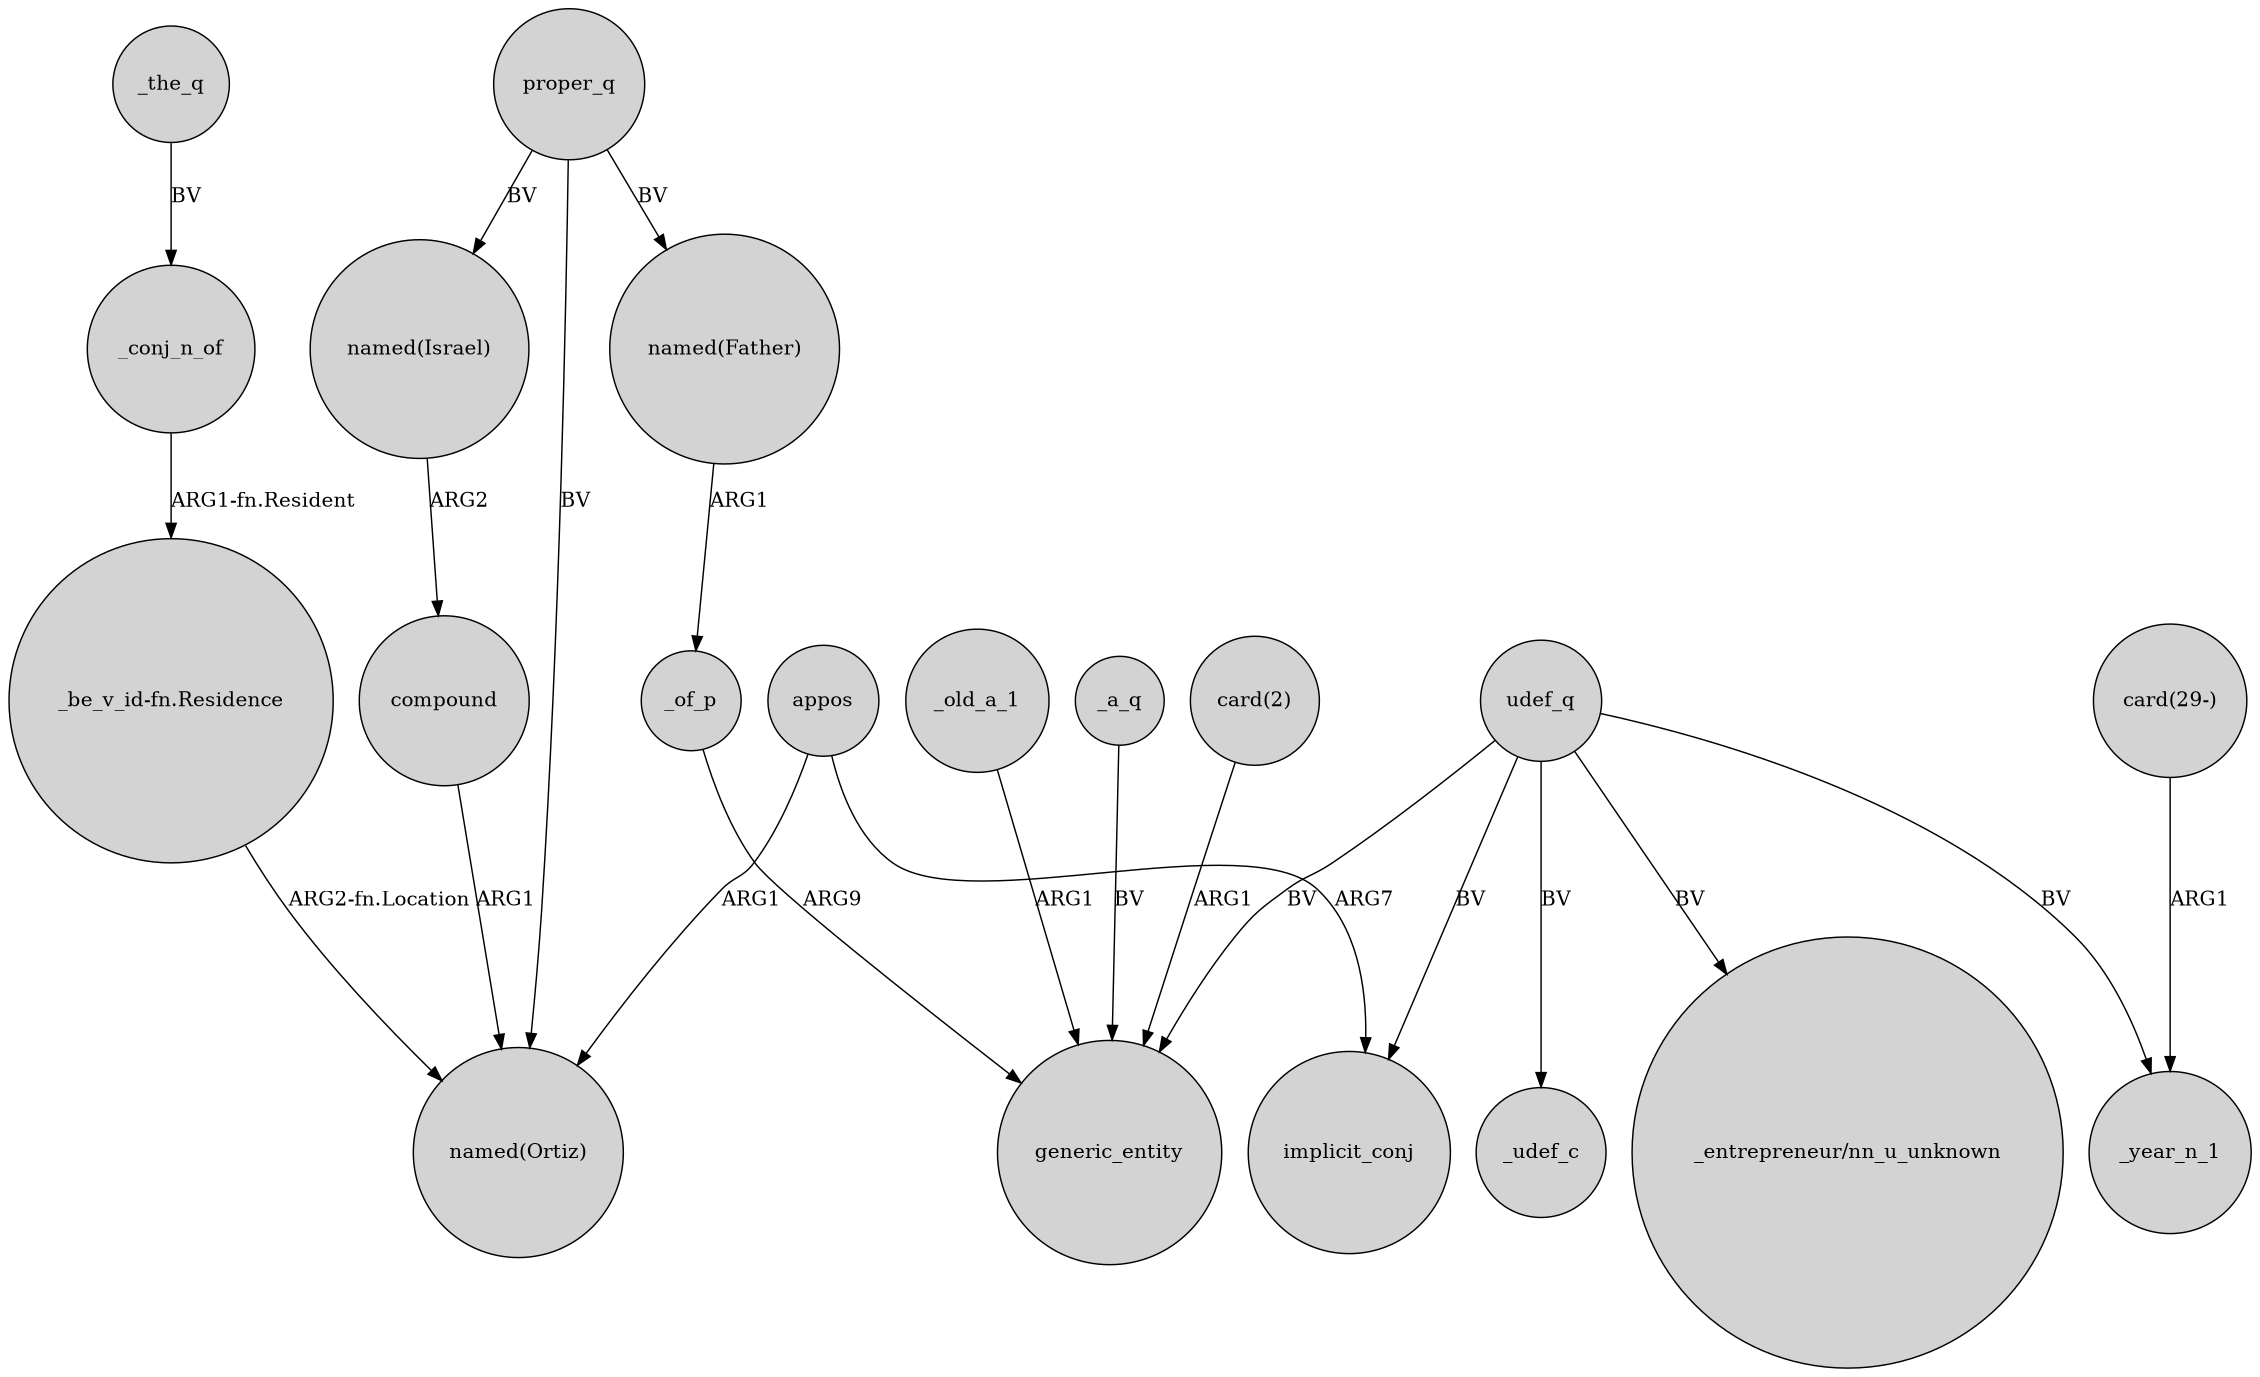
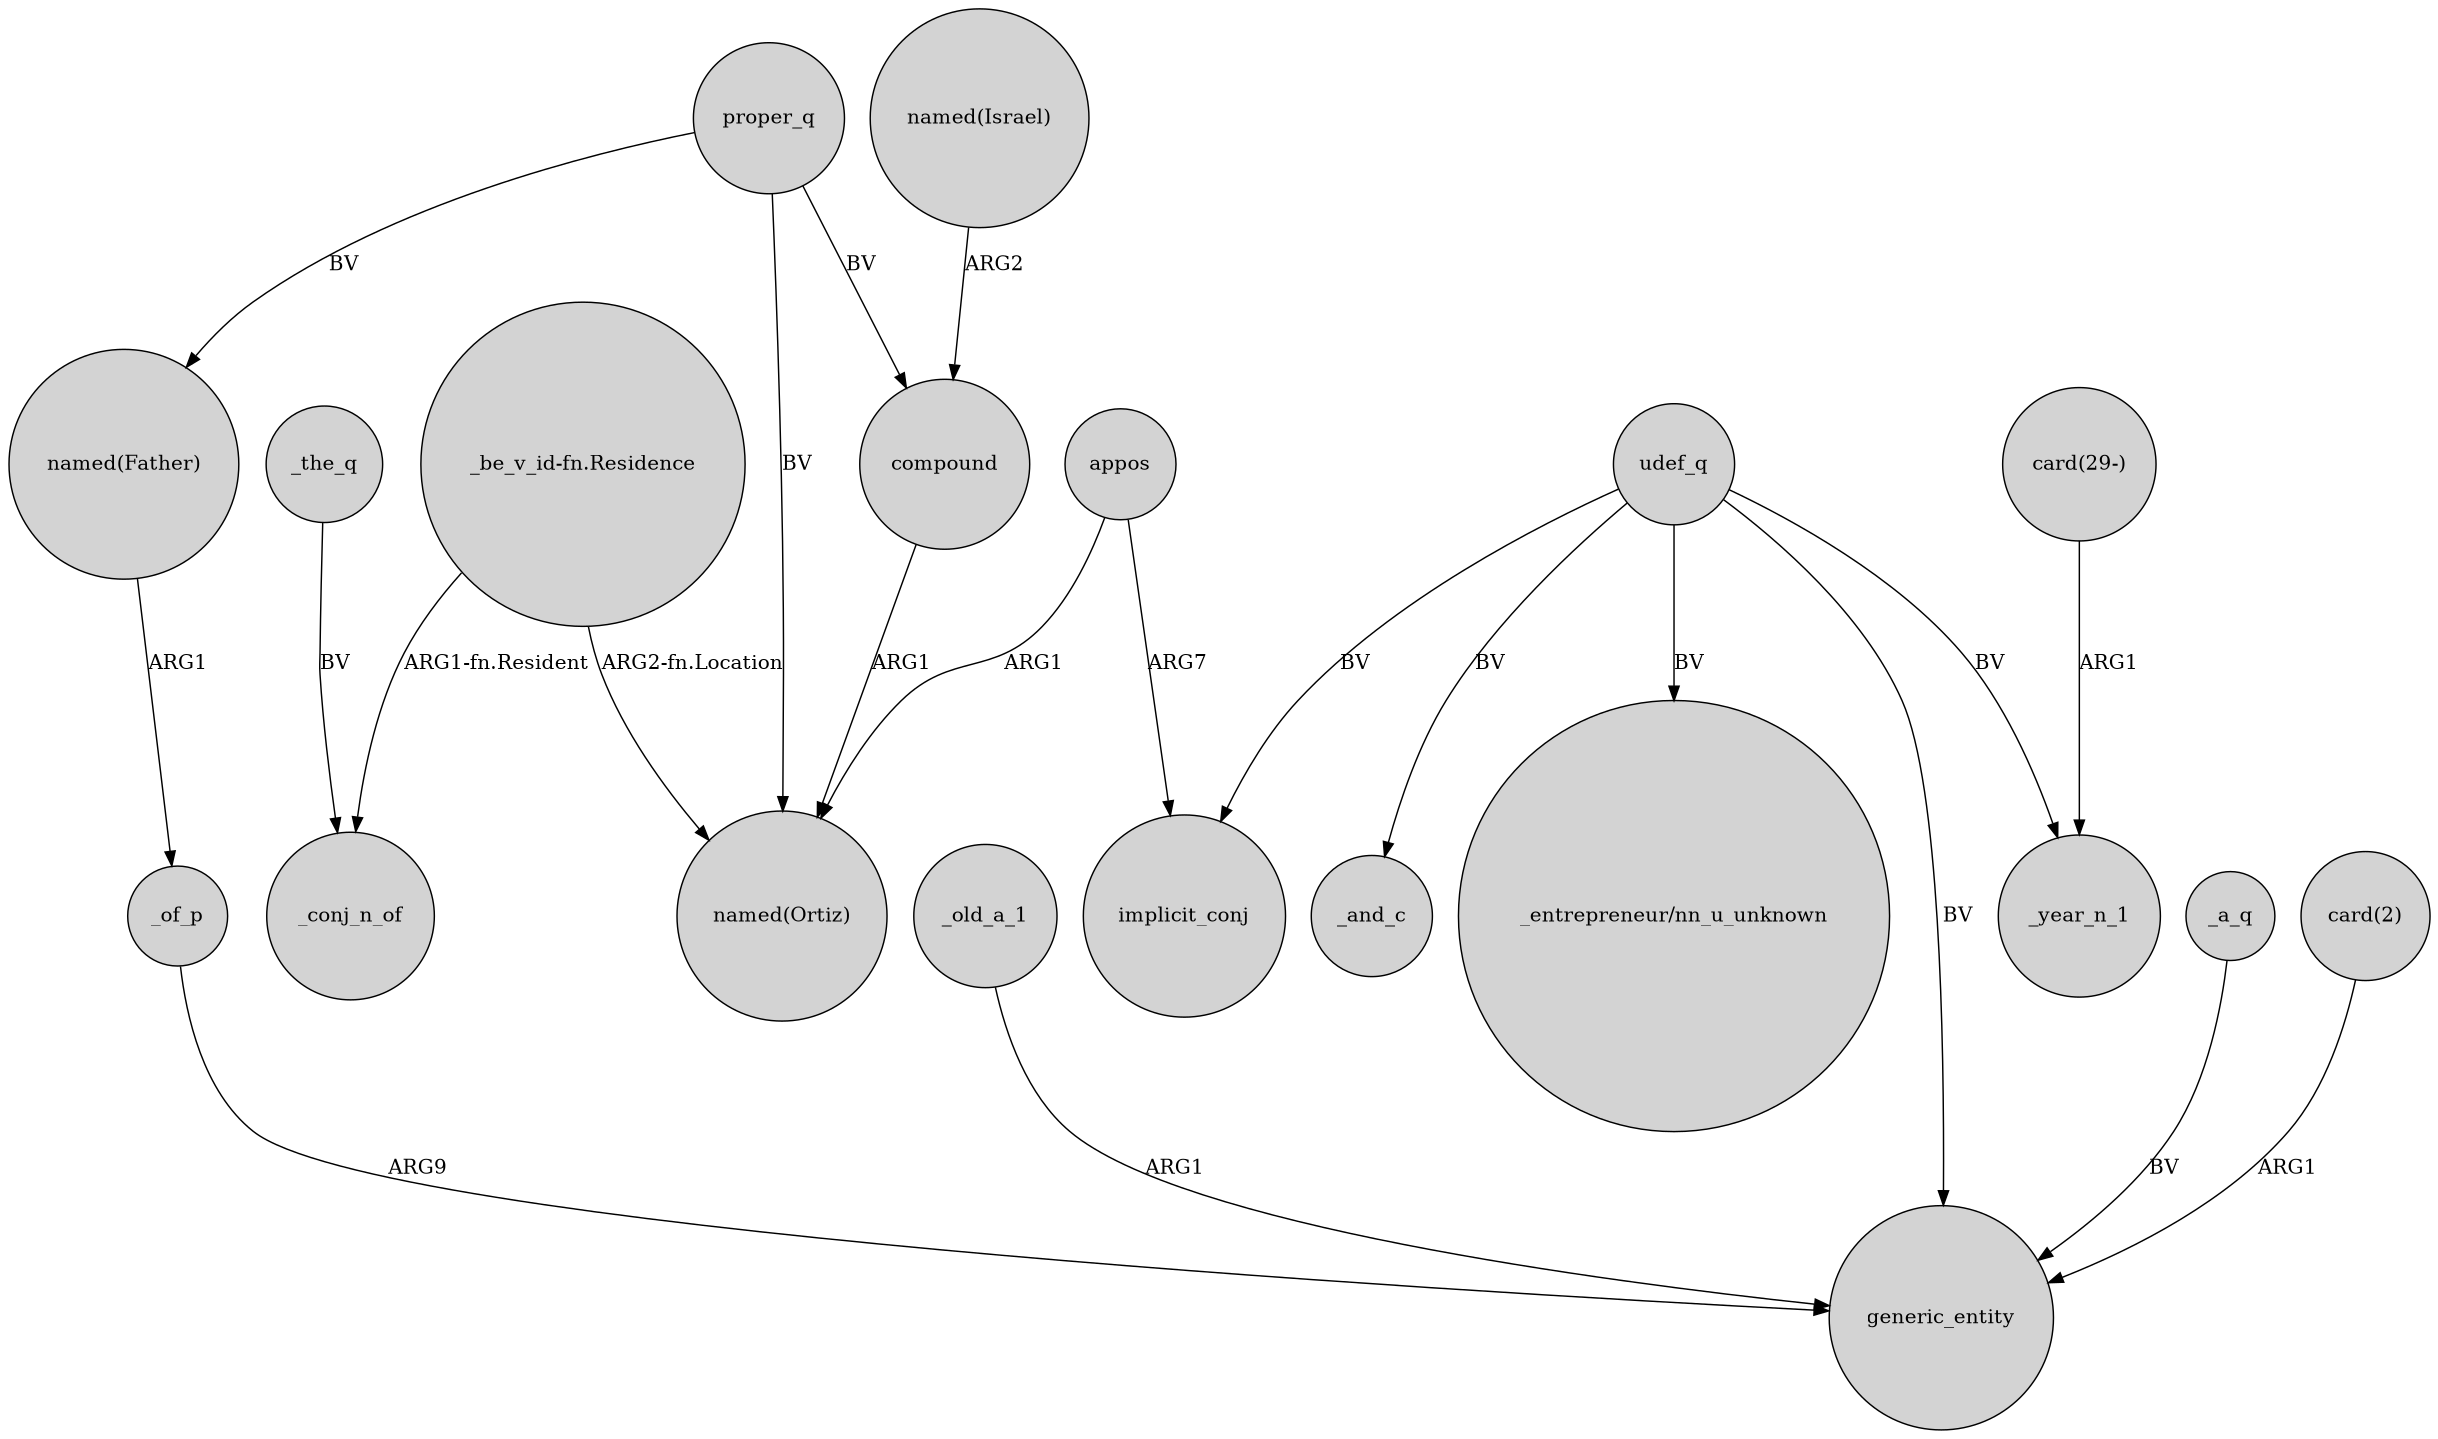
(506, 195) -> (851, 280)
(171, 478) -> (389, 686)
(1541, 1153) -> (1372, 916)
